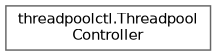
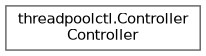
(108, 28) -> (103, 28)
